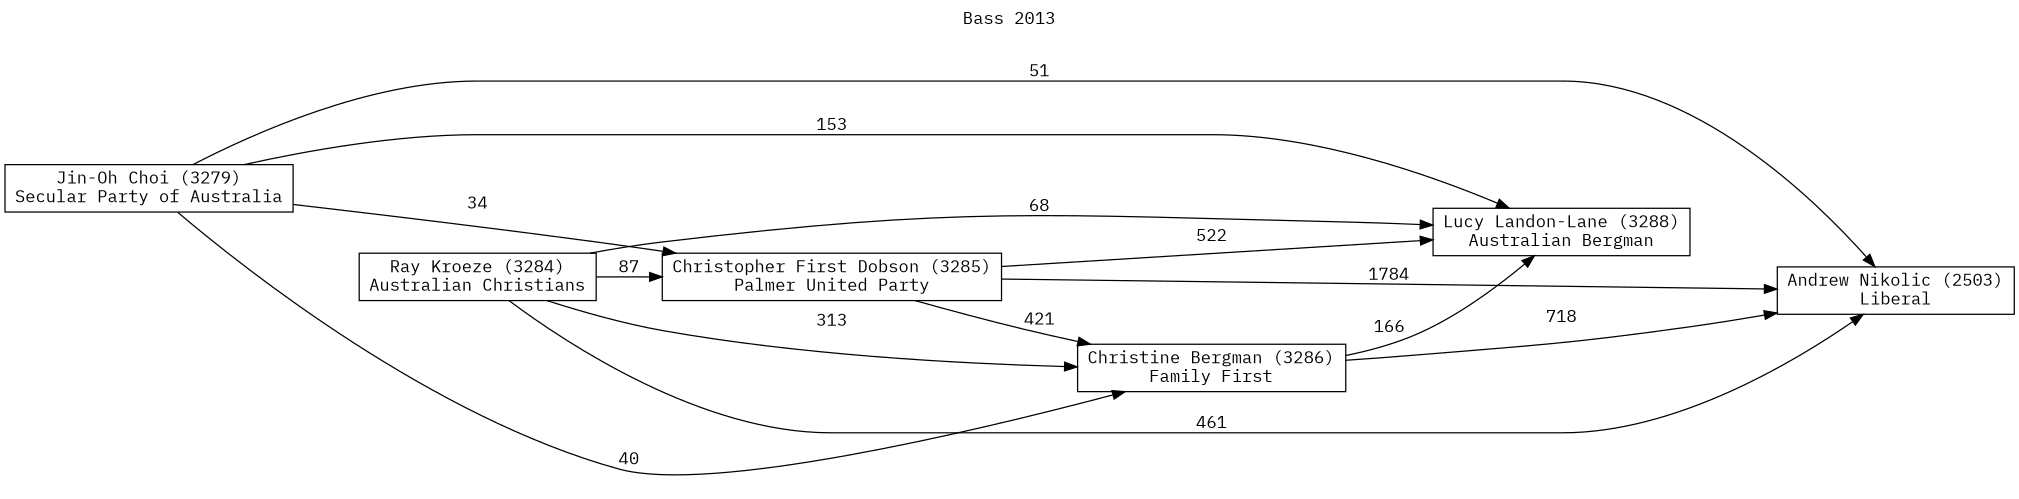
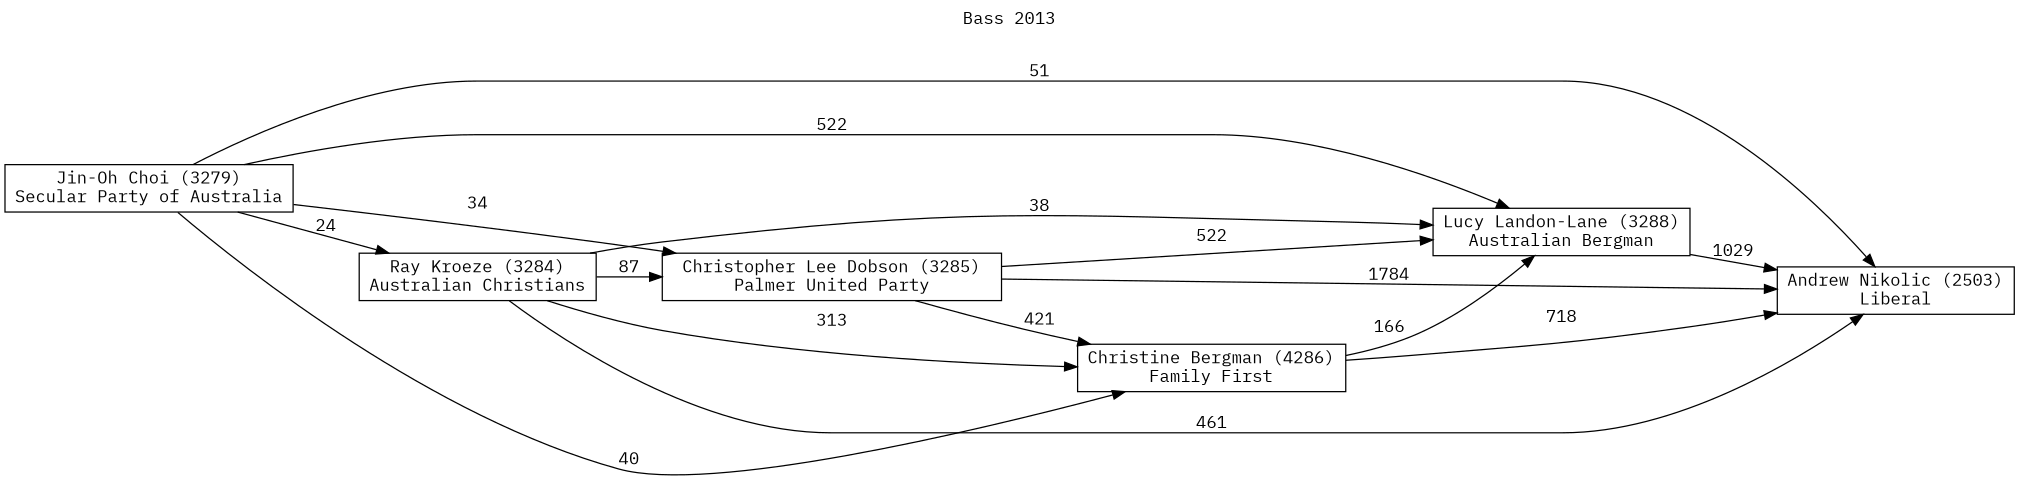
(832, 125) -> (832, 125)
(1040, 206) -> (1040, 206)
none -> (307, 231)
none -> (1727, 261)
(832, 277) -> (832, 277)
(1212, 368) -> (1212, 368)
